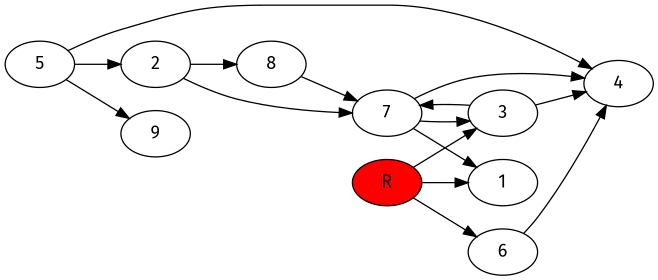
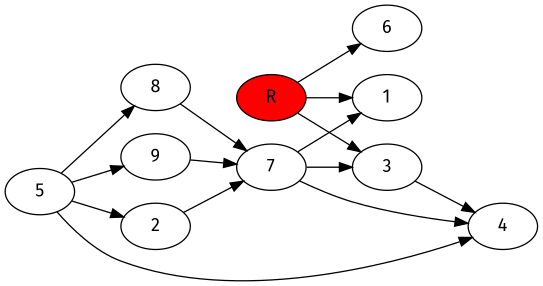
(207, 64) -> (93, 144)
(451, 105) -> (207, 161)
(565, 177) -> none
